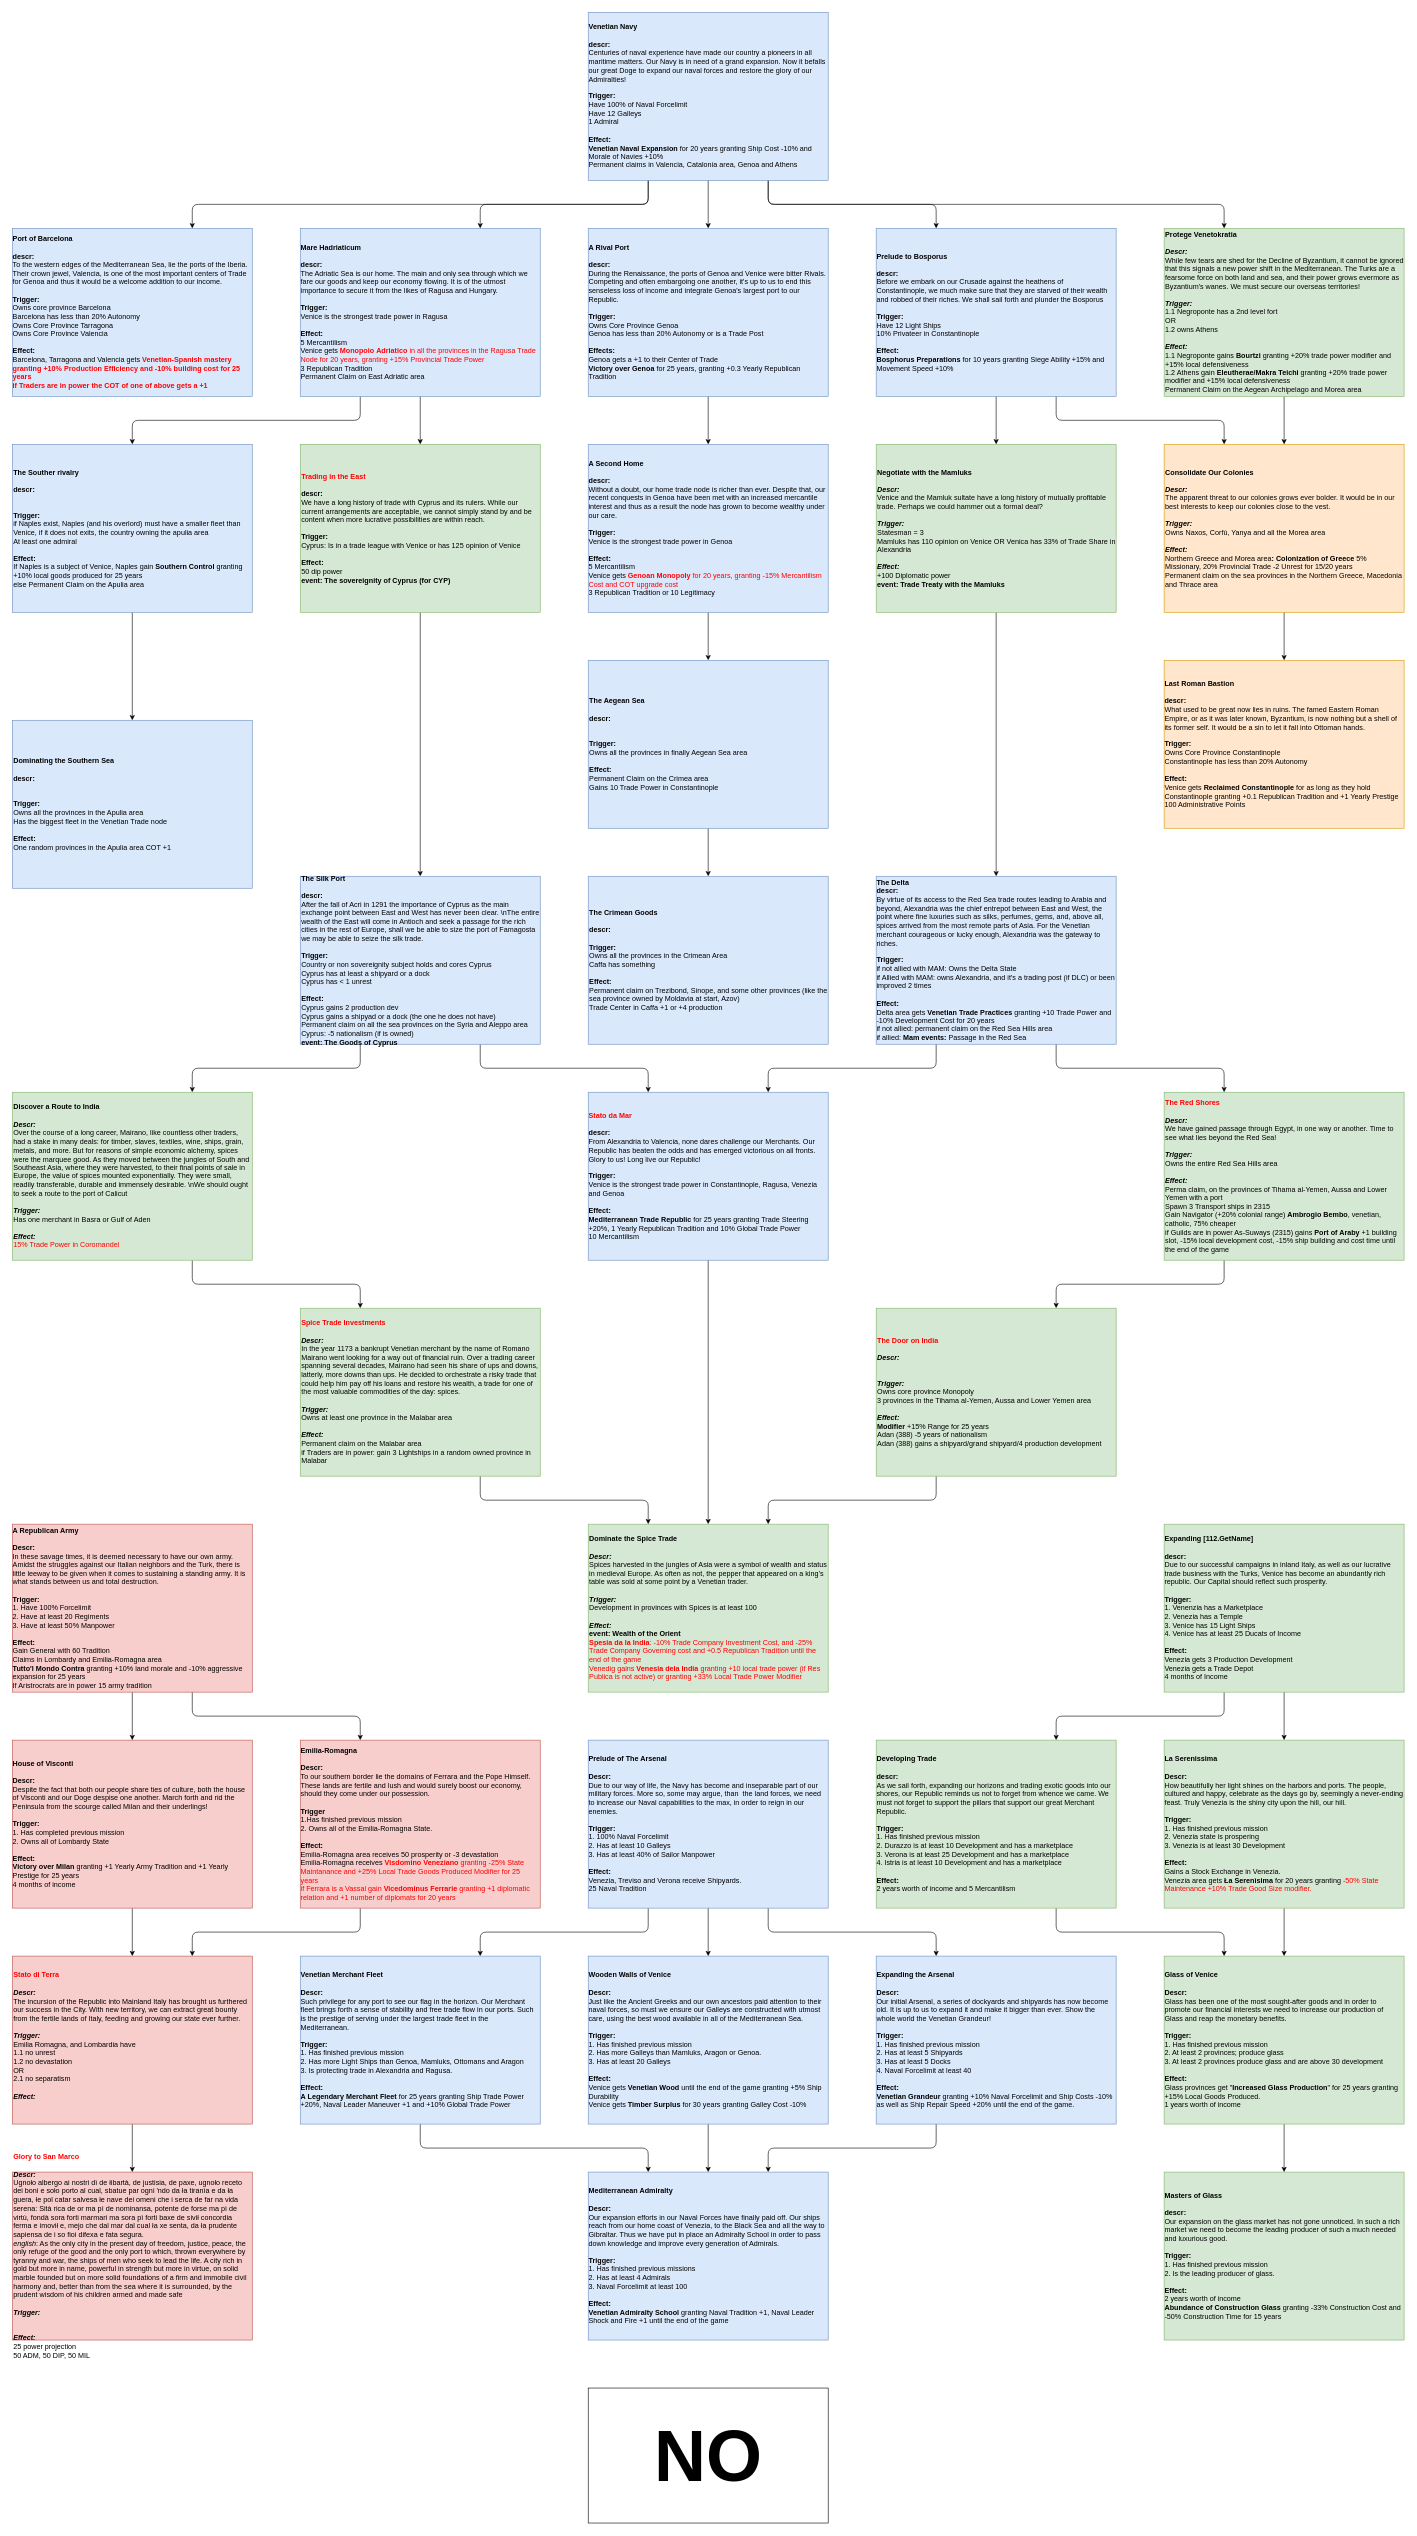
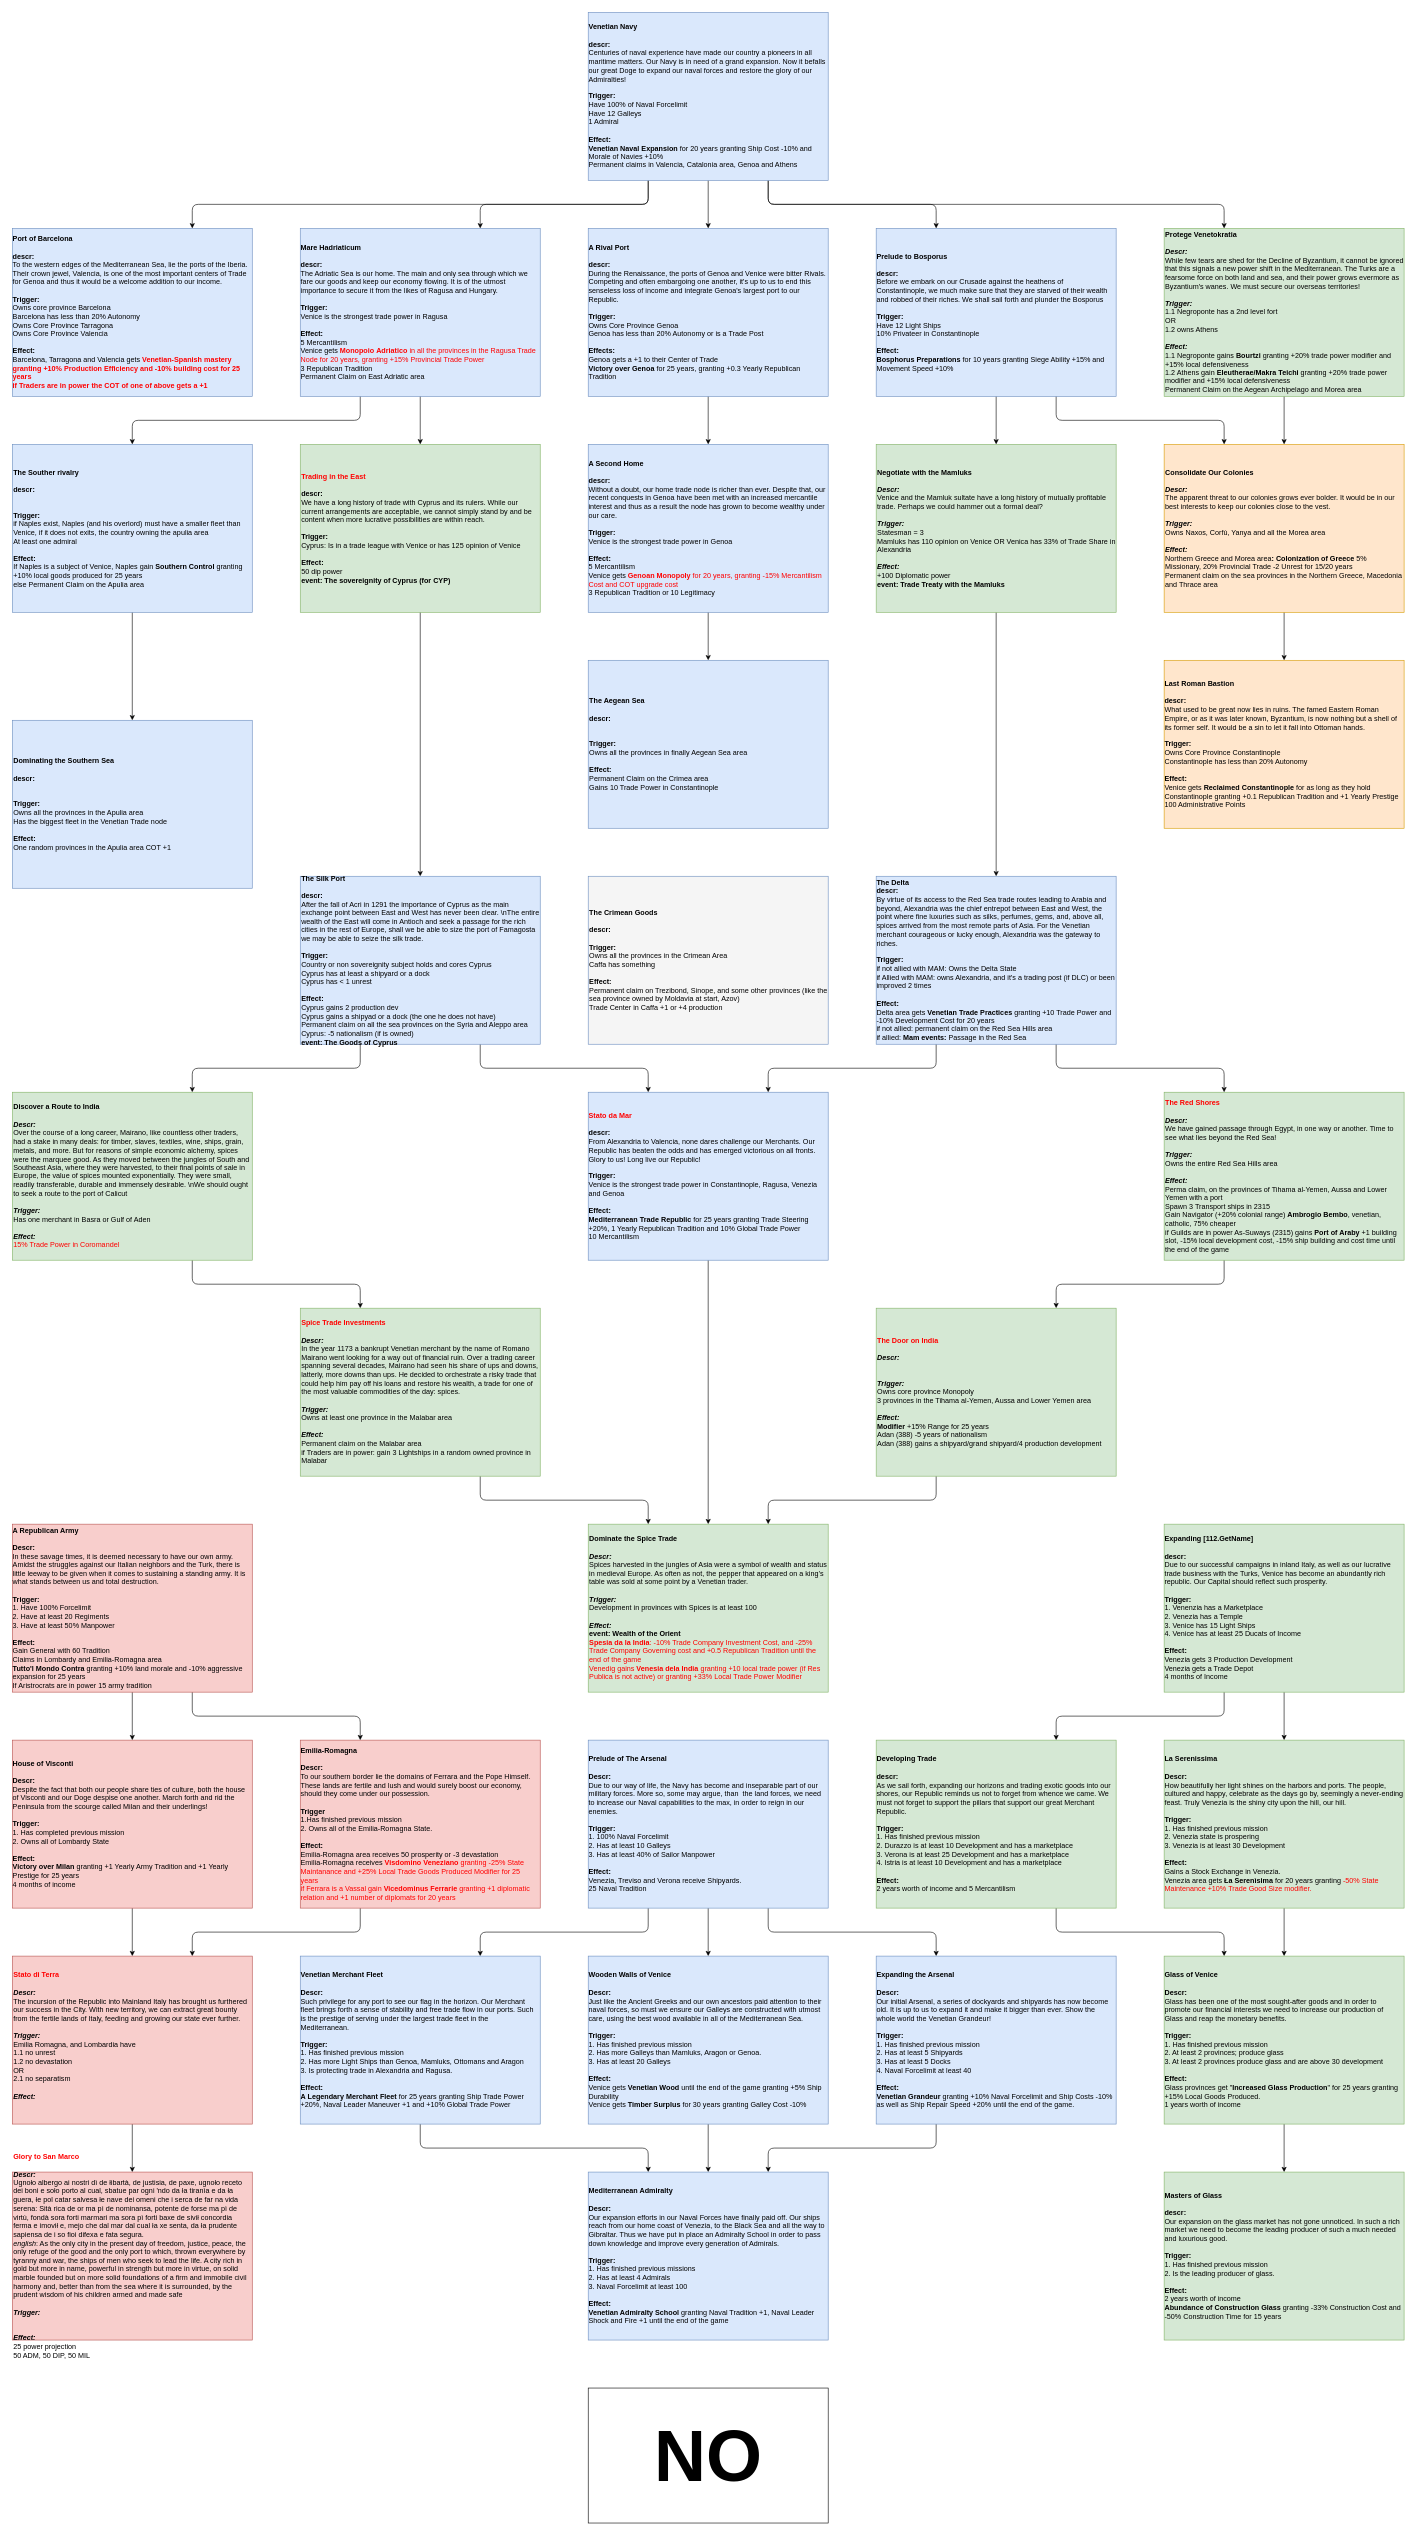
(708, 870) -> none
(708, 960) -> (708, 960)
